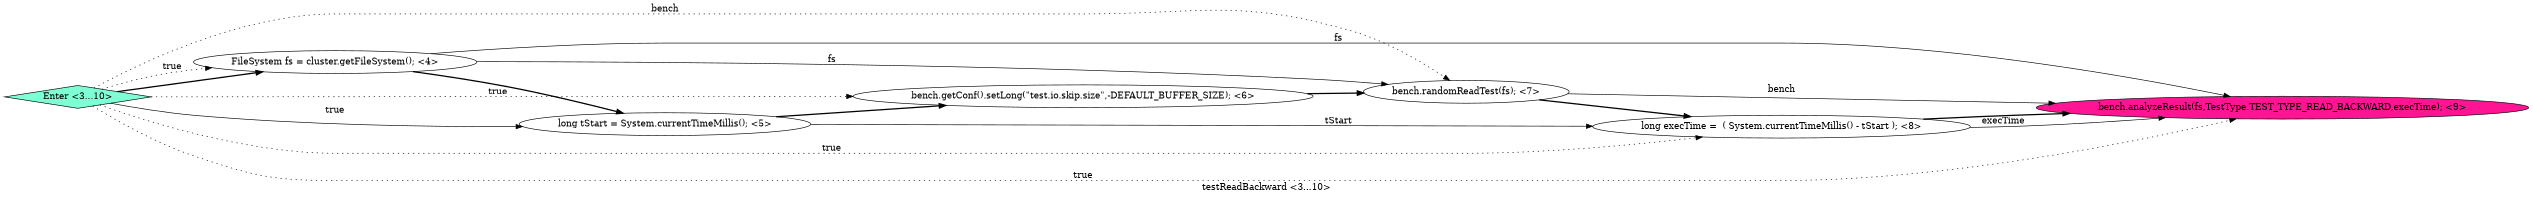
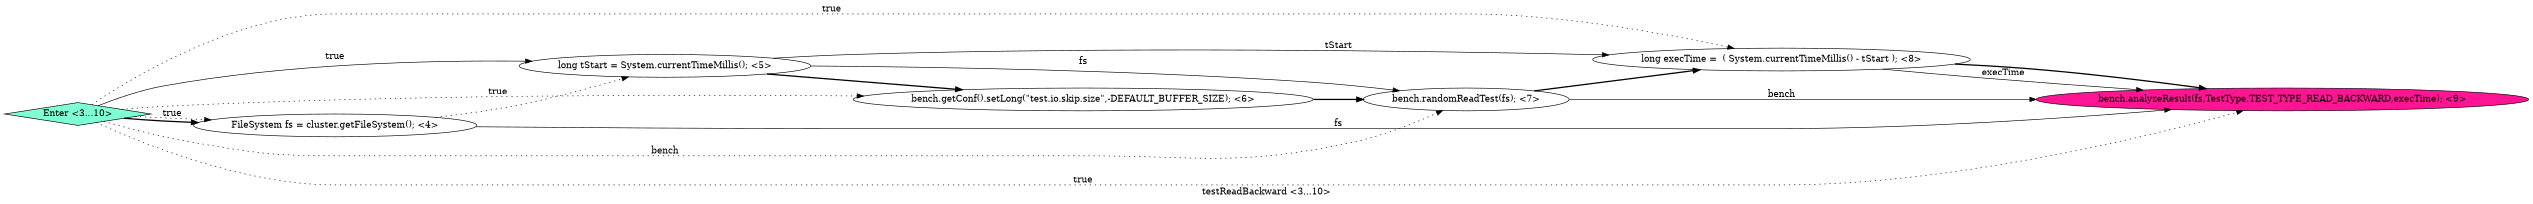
(929, 66) -> (1102, 72)
(515, 88) -> (530, 103)
